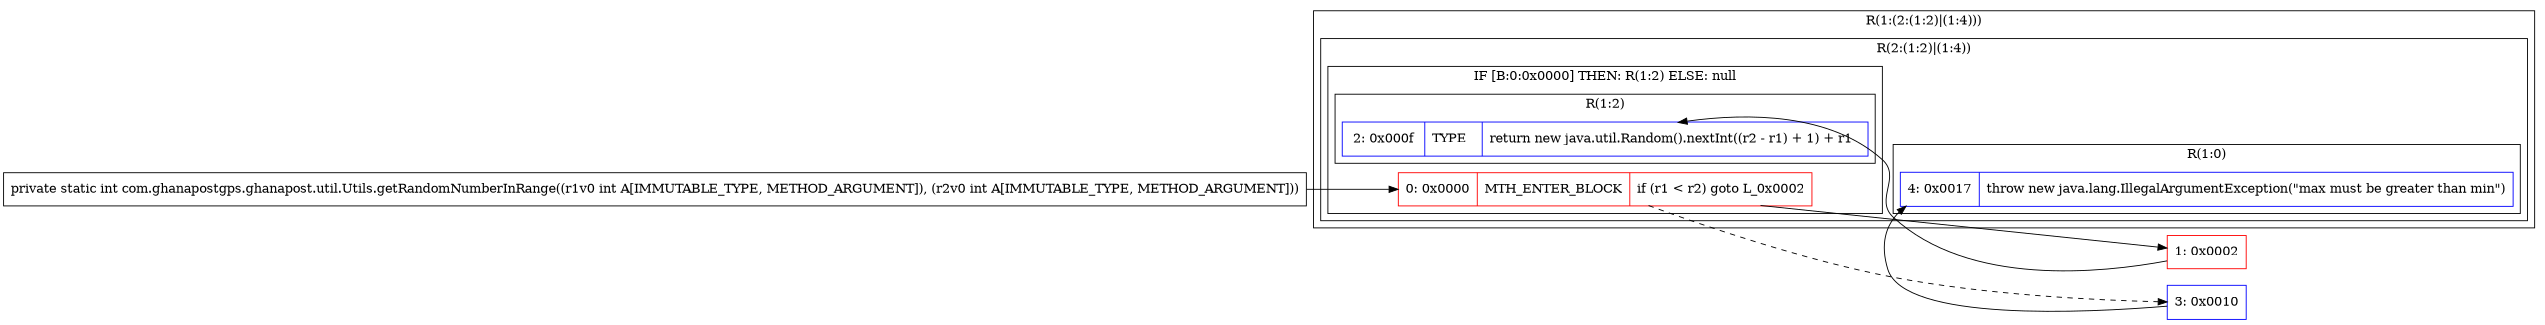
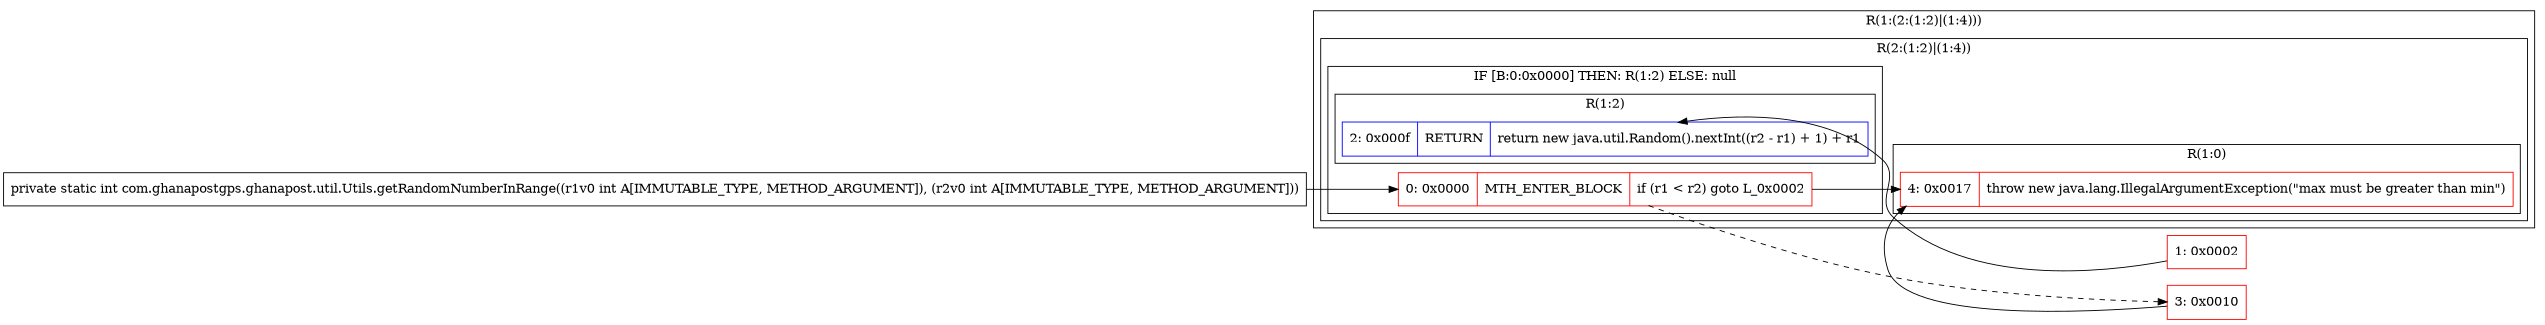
(1449, 139) -> (1454, 139)
(2207, 189) -> (2207, 189)
(2029, 234) -> (1852, 189)
(2207, 302) -> (2207, 302)
